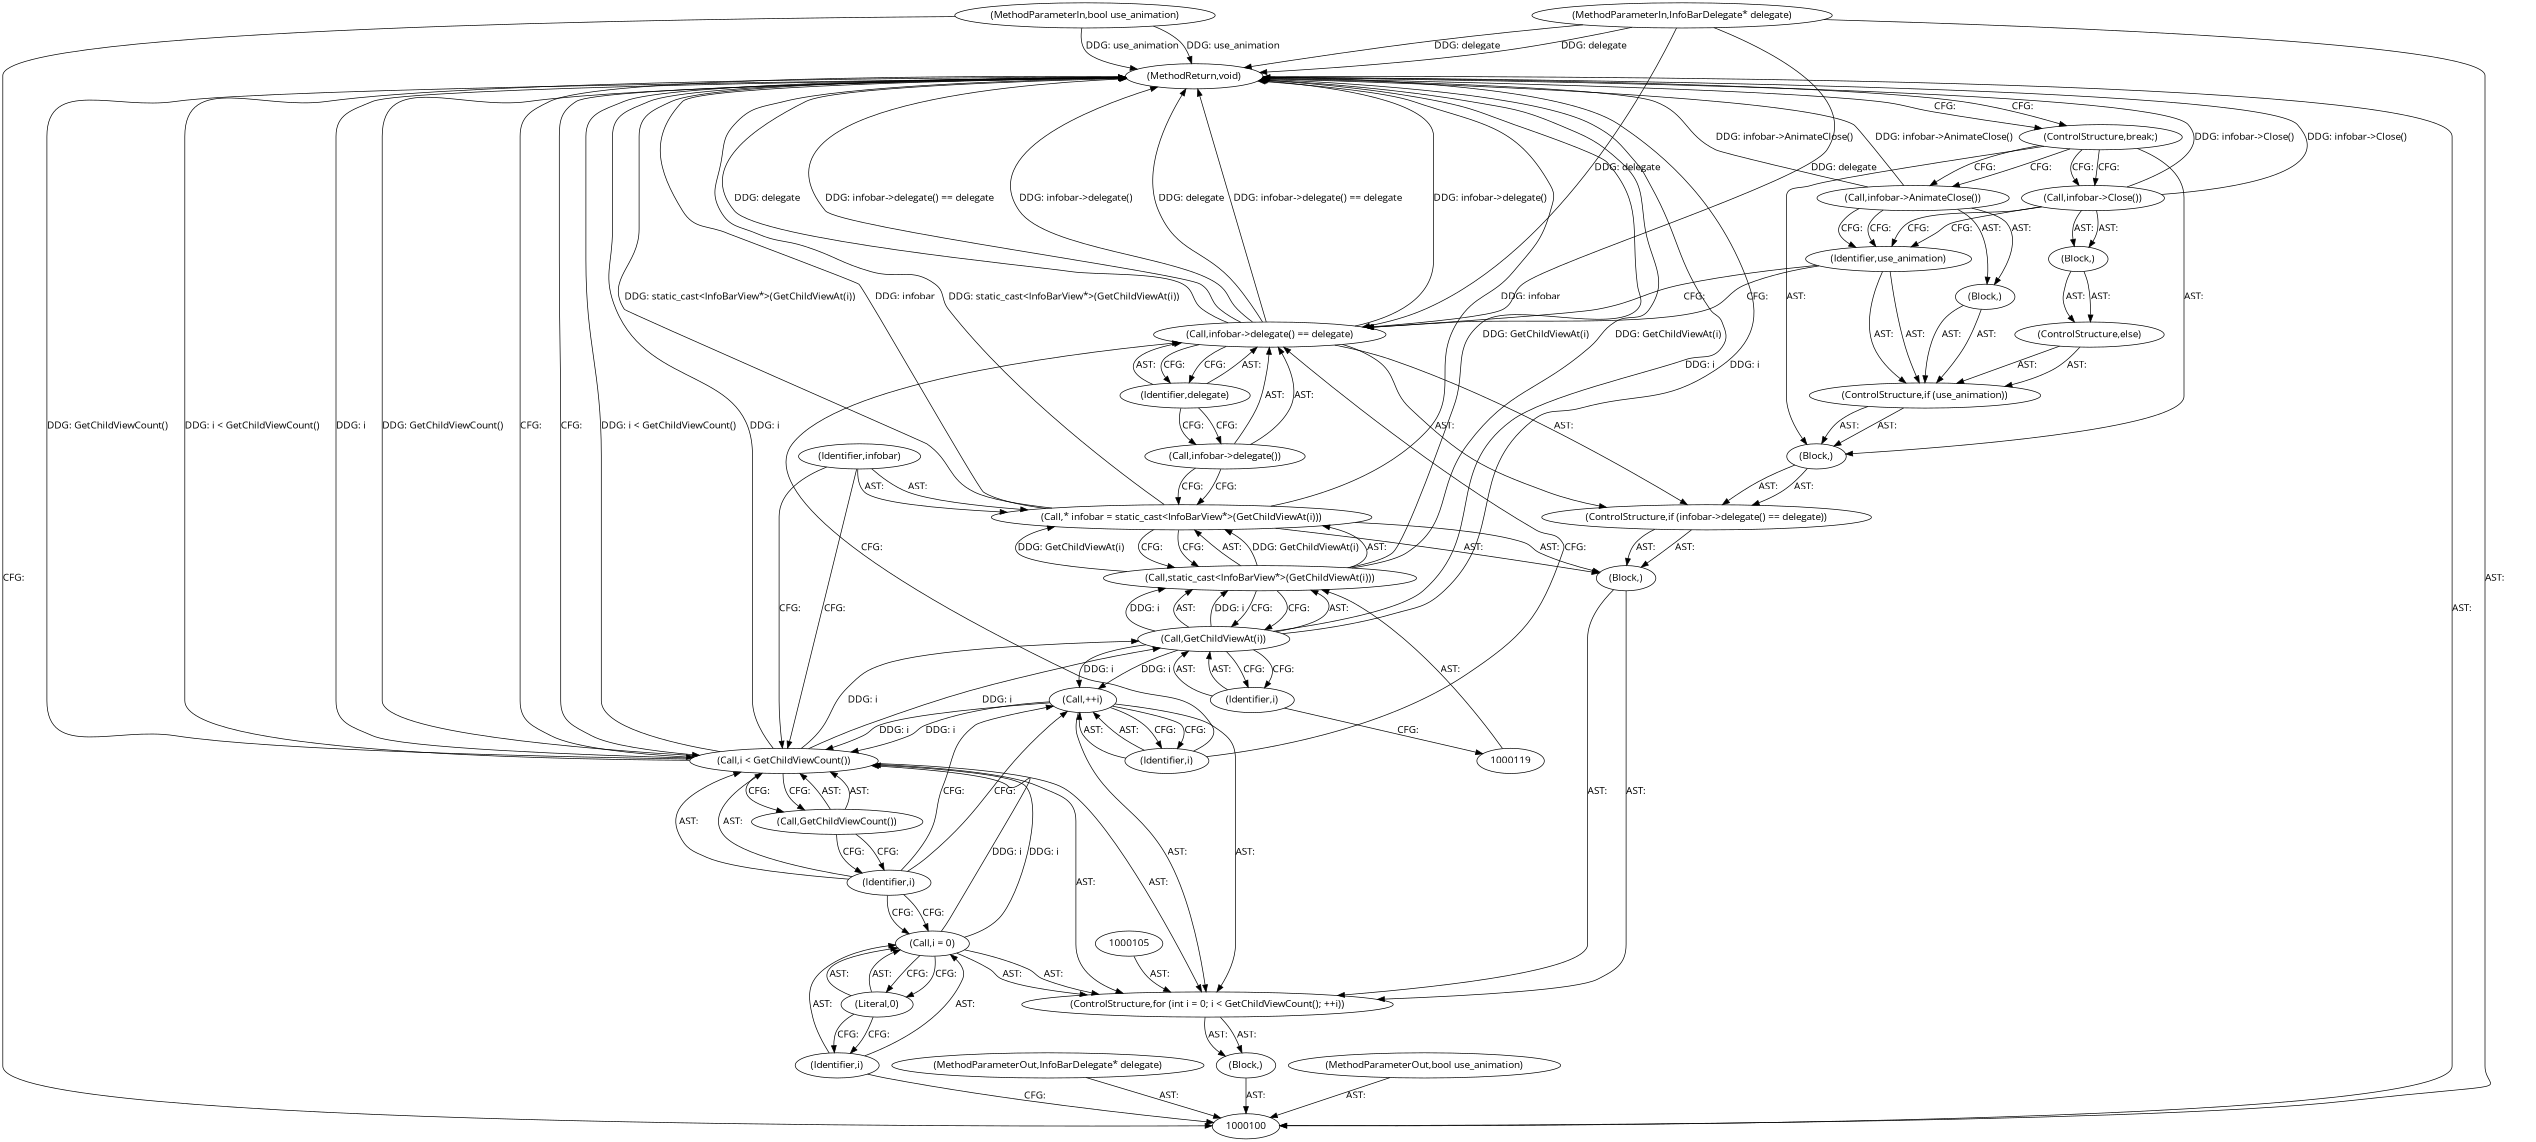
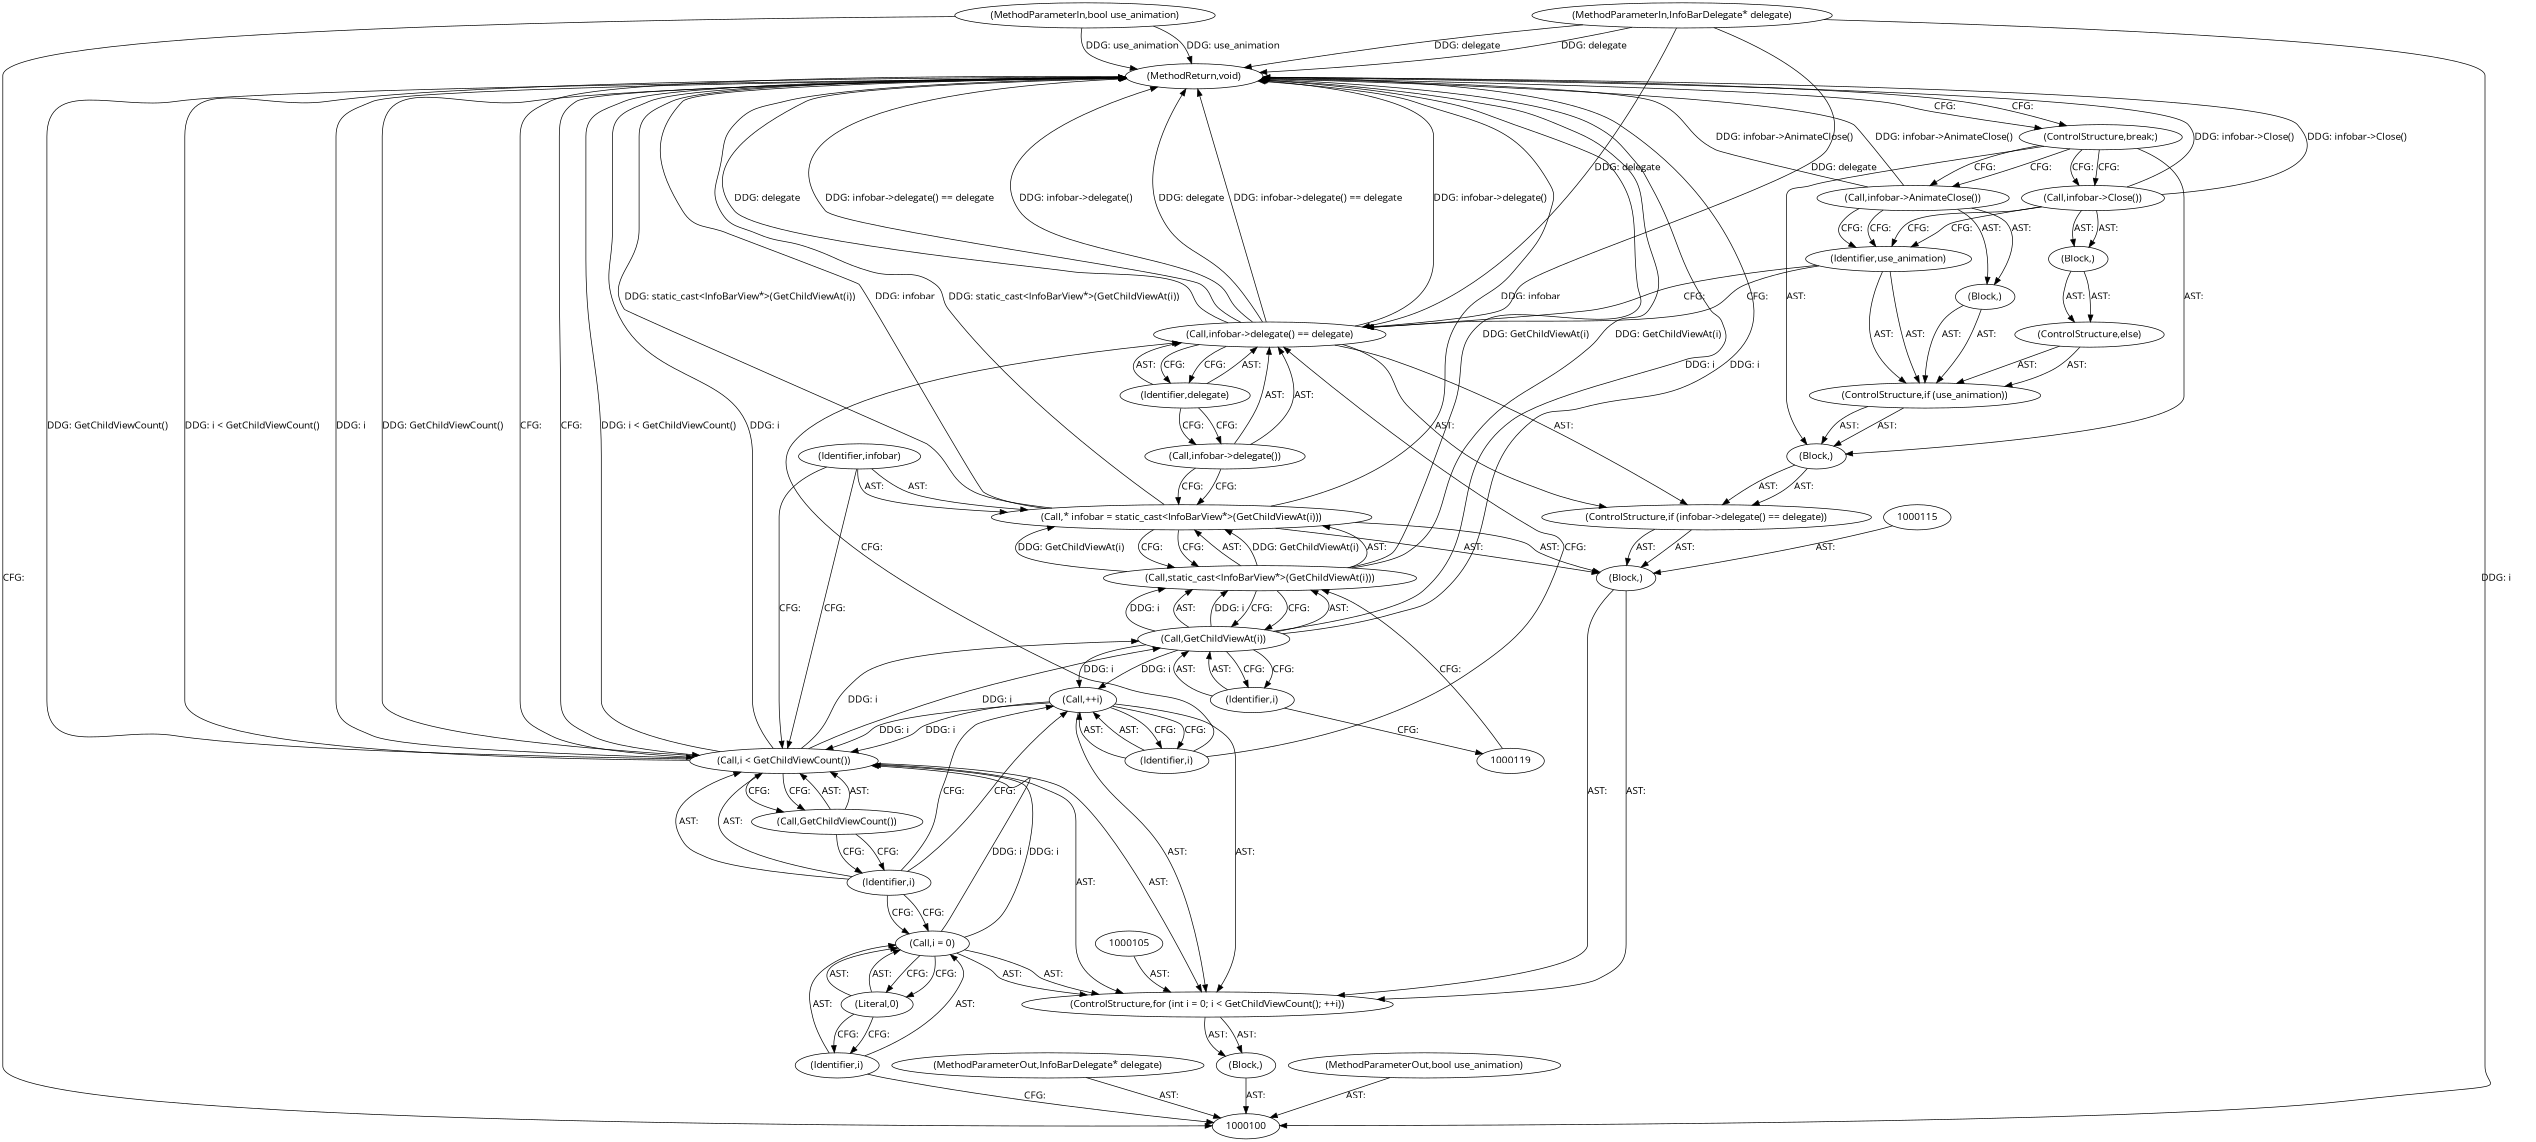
none -> (1917, 517)
(2496, 578) -> (2496, 578)
(2452, 589) -> none
(1452, 670) -> (1452, 670)
